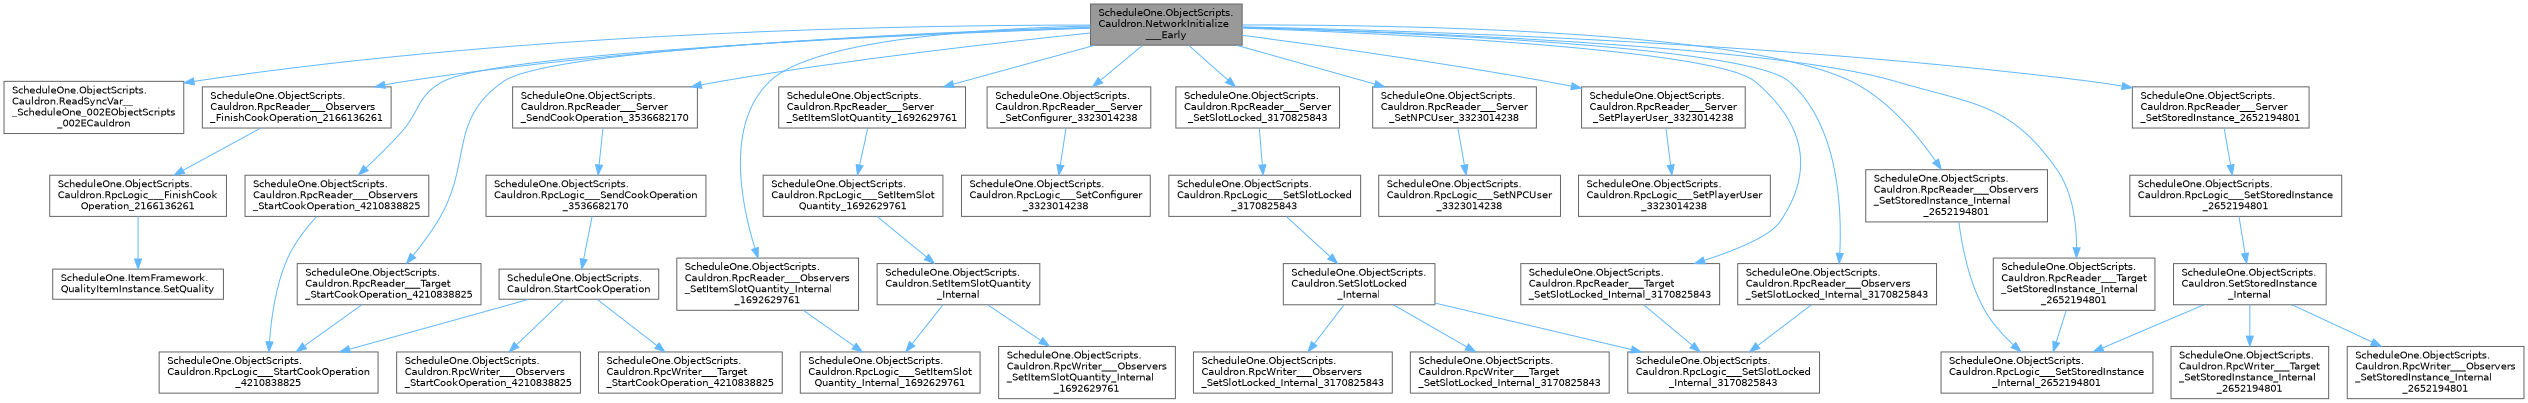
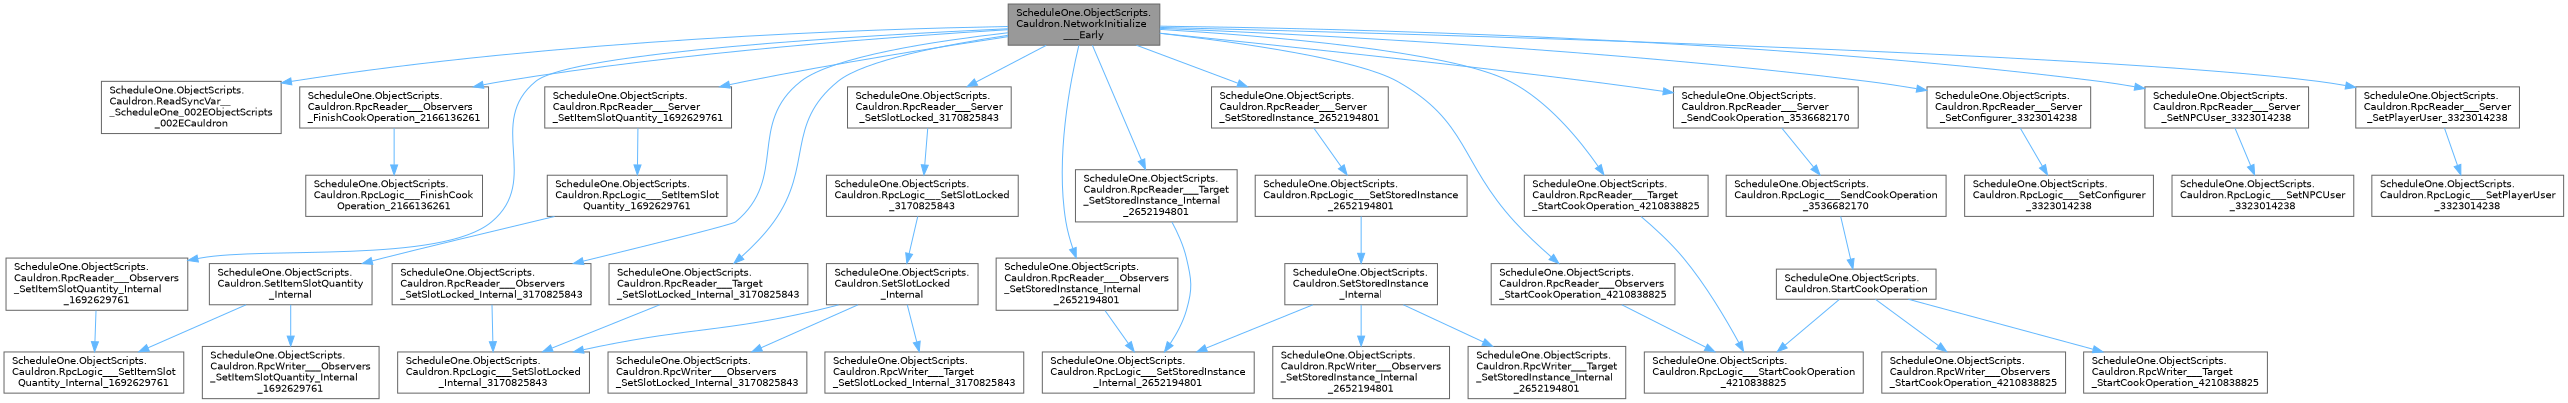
(138, 284) -> none
